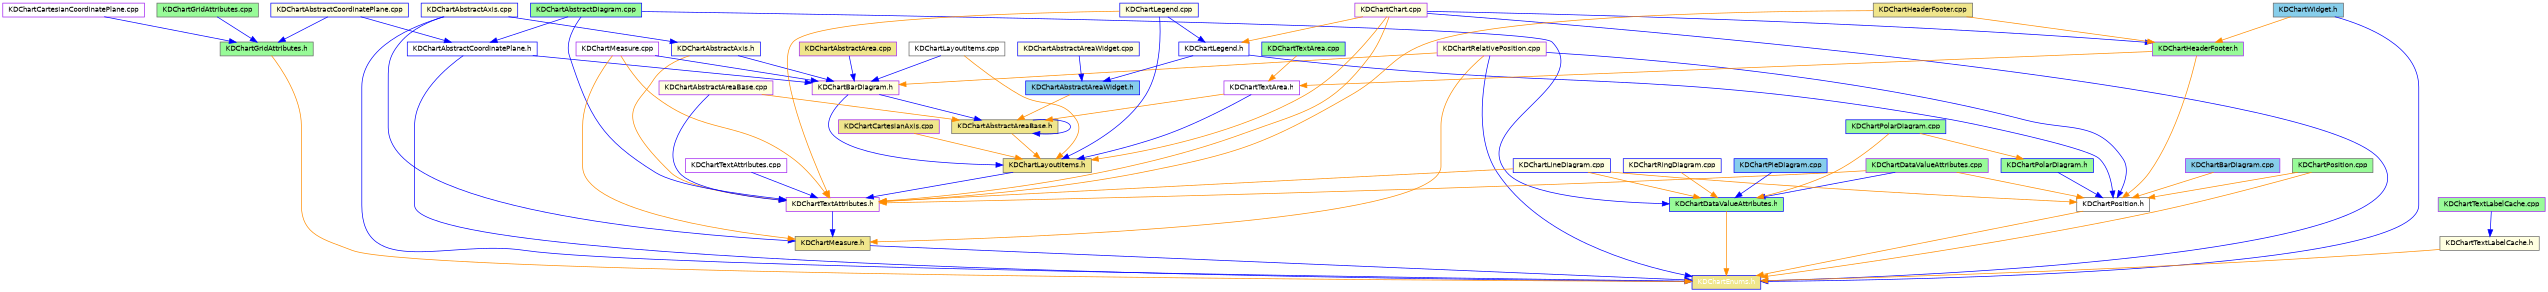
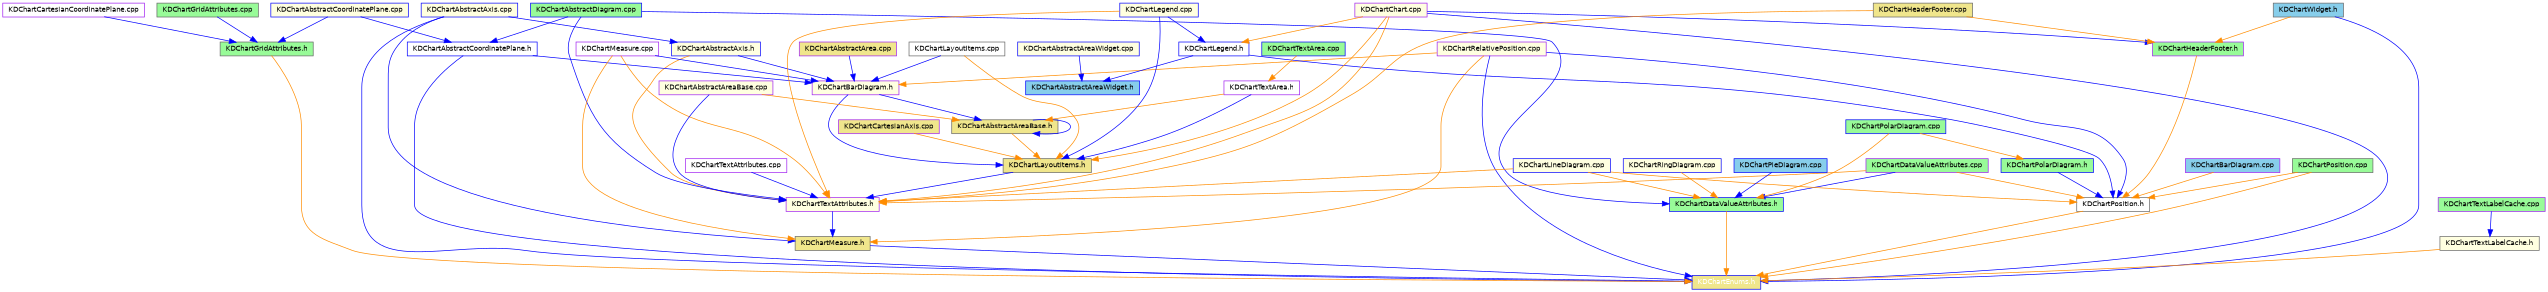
(1772, 67) -> none
(1043, 107) -> none
